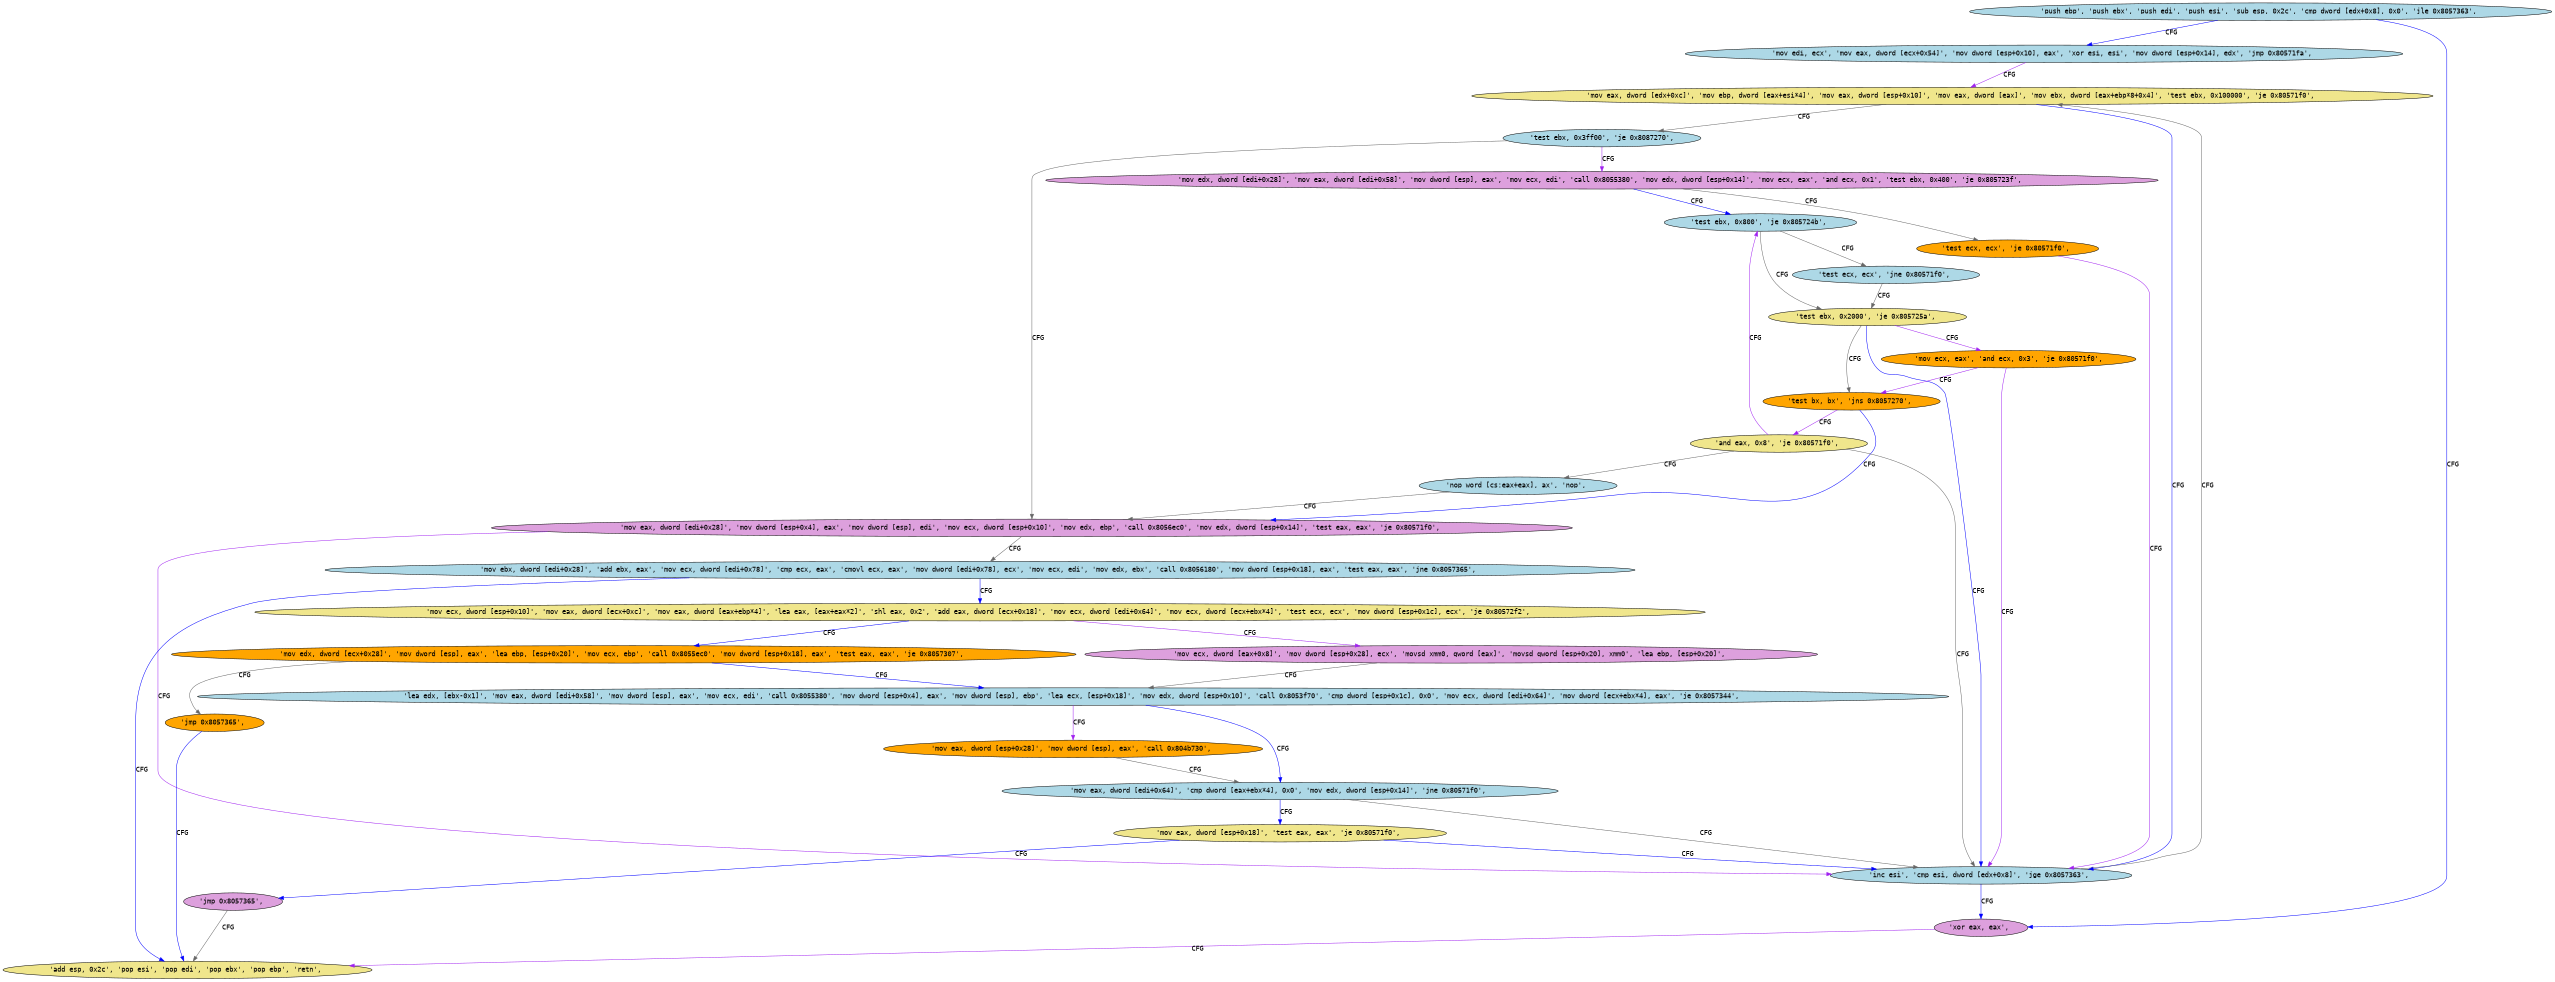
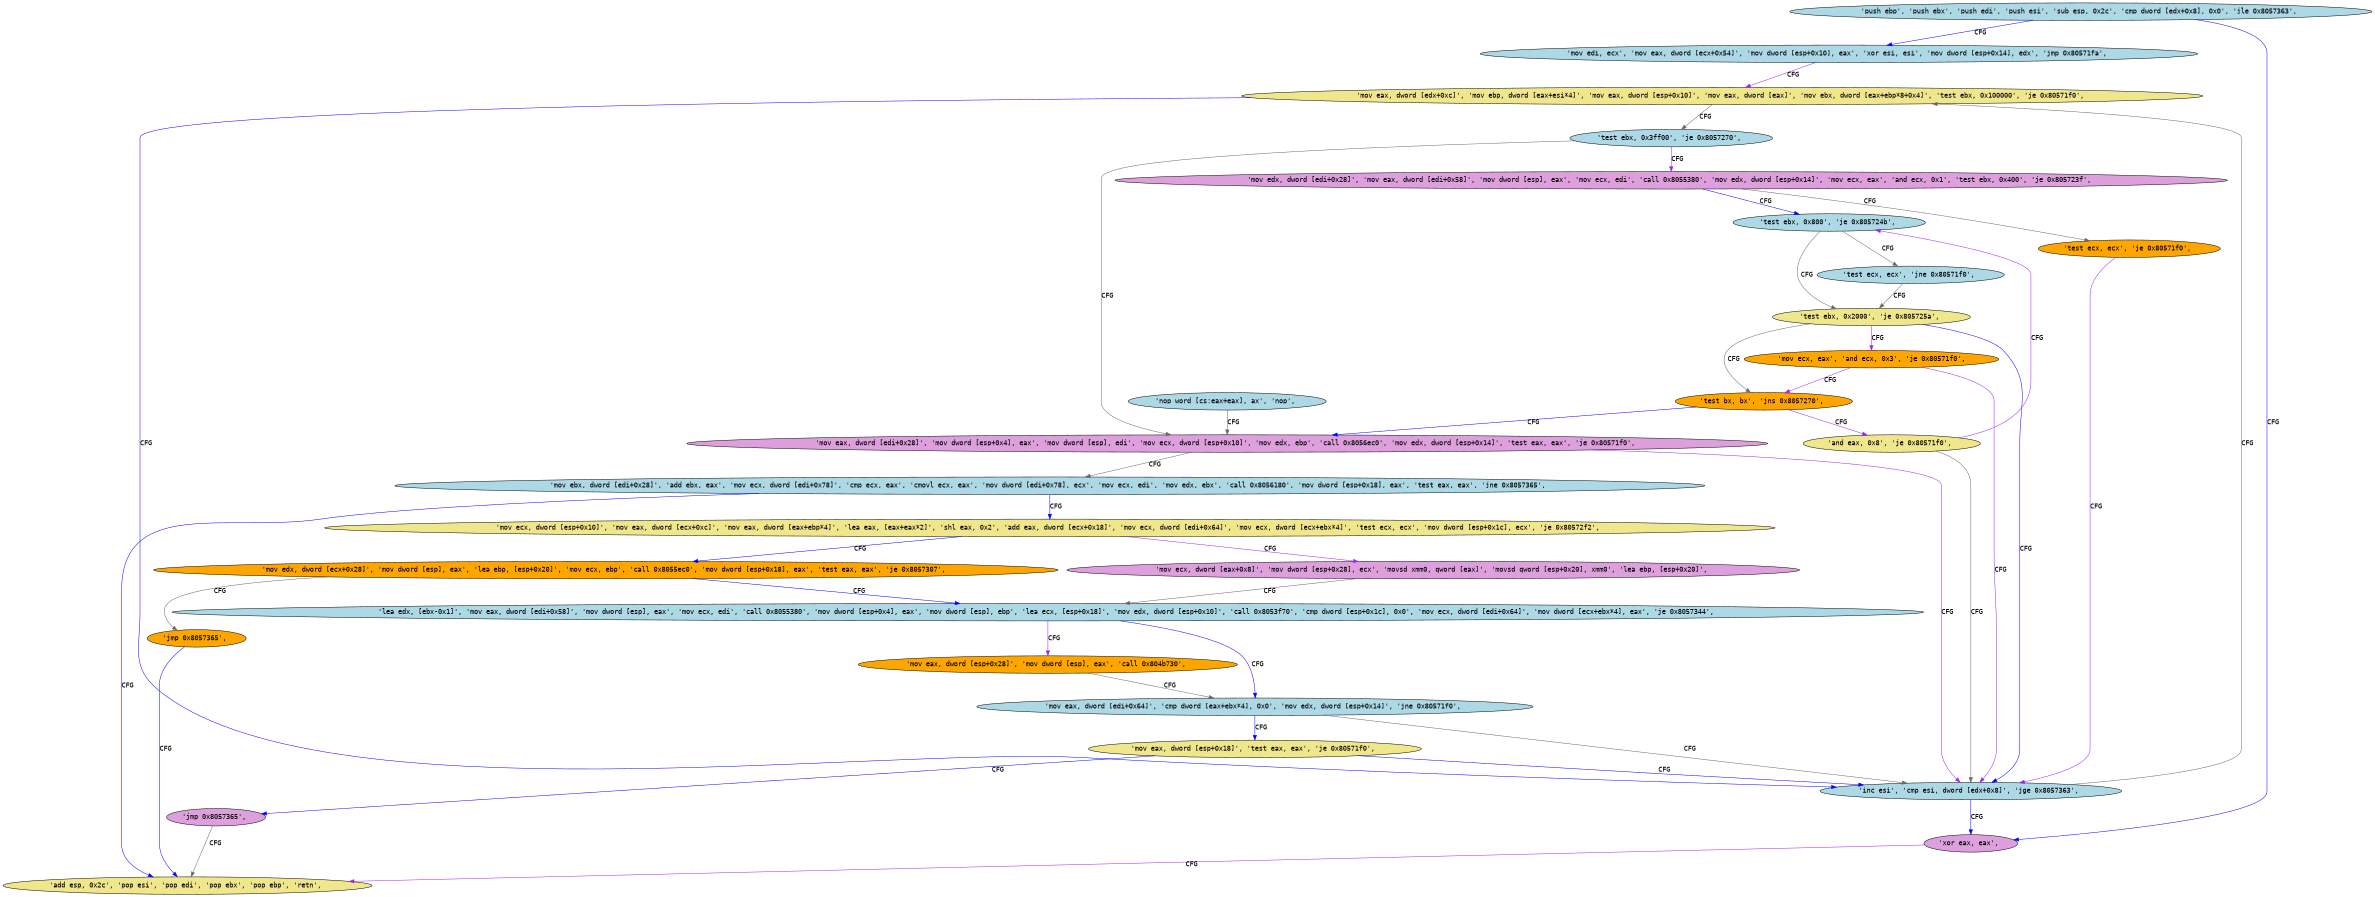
(1602, 138) -> (1671, 138)
(1652, 464) -> none
